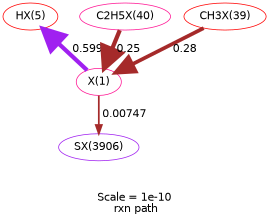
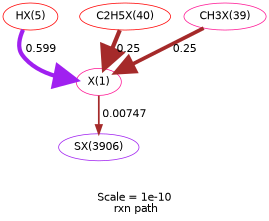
(125, 17) -> (125, 17)
(225, 17) -> (225, 17)
(183, 49) -> (183, 49)
(73, 57) -> (27, 60)
